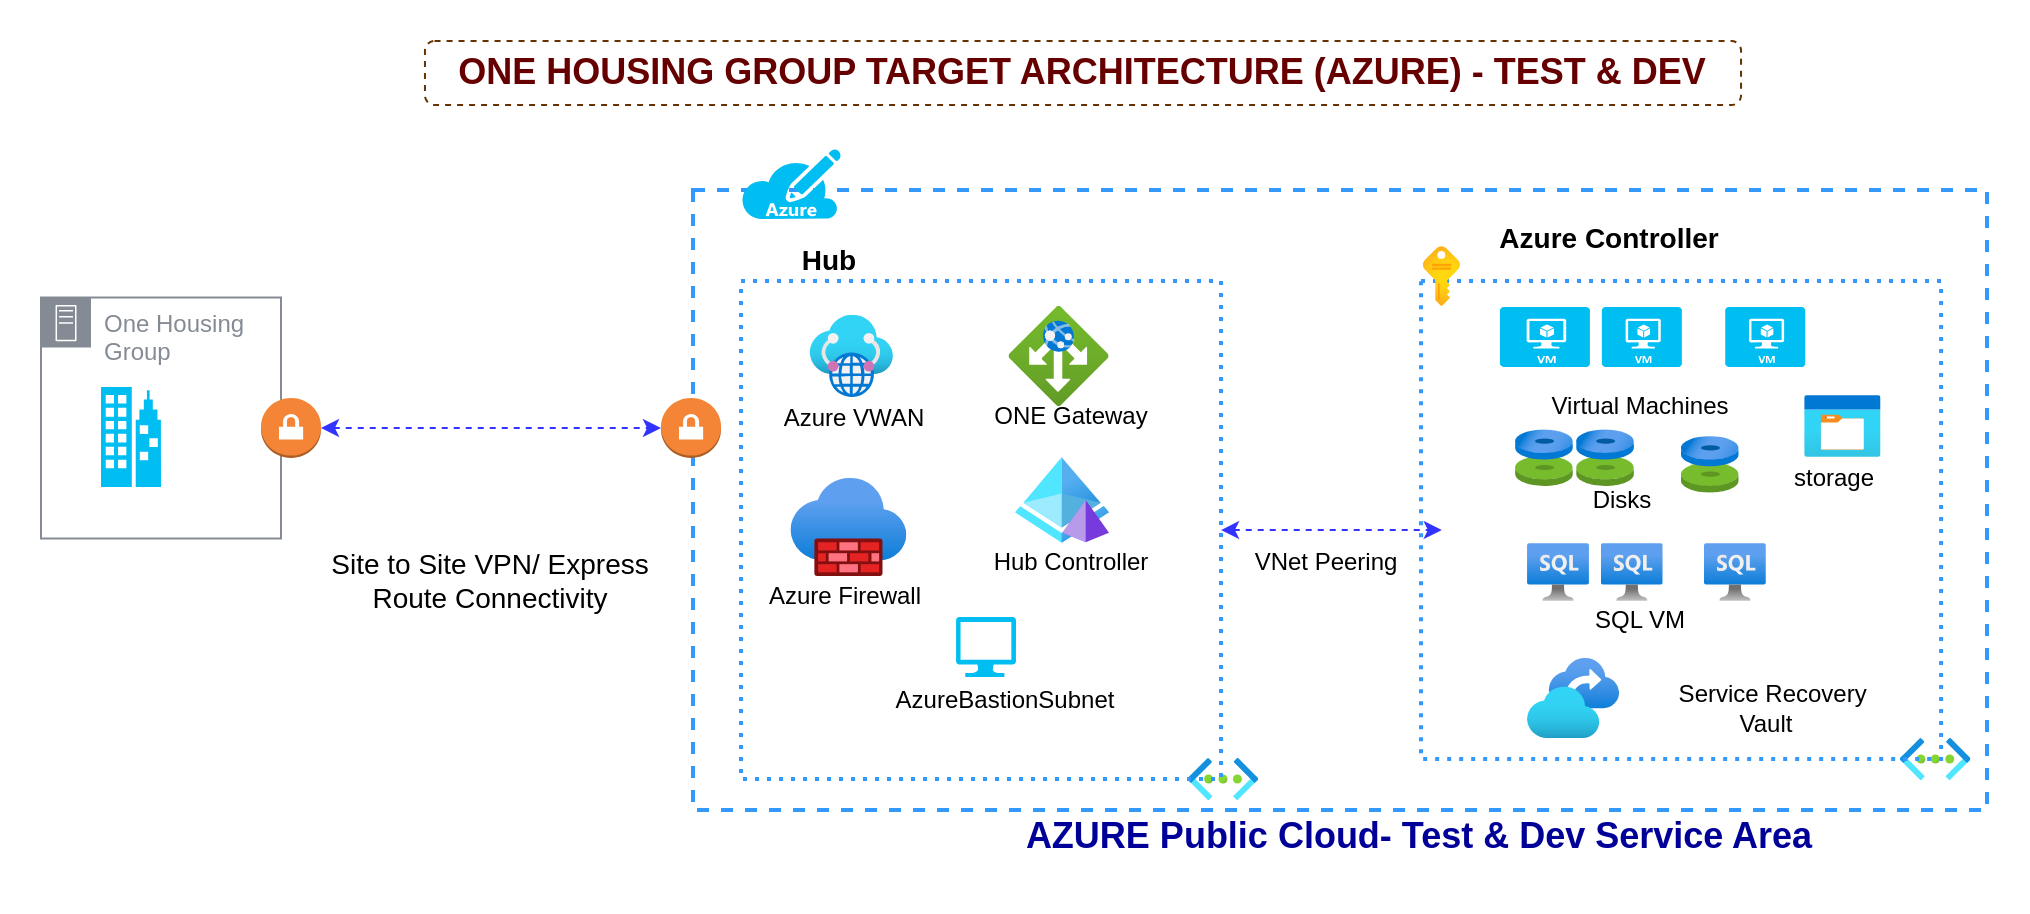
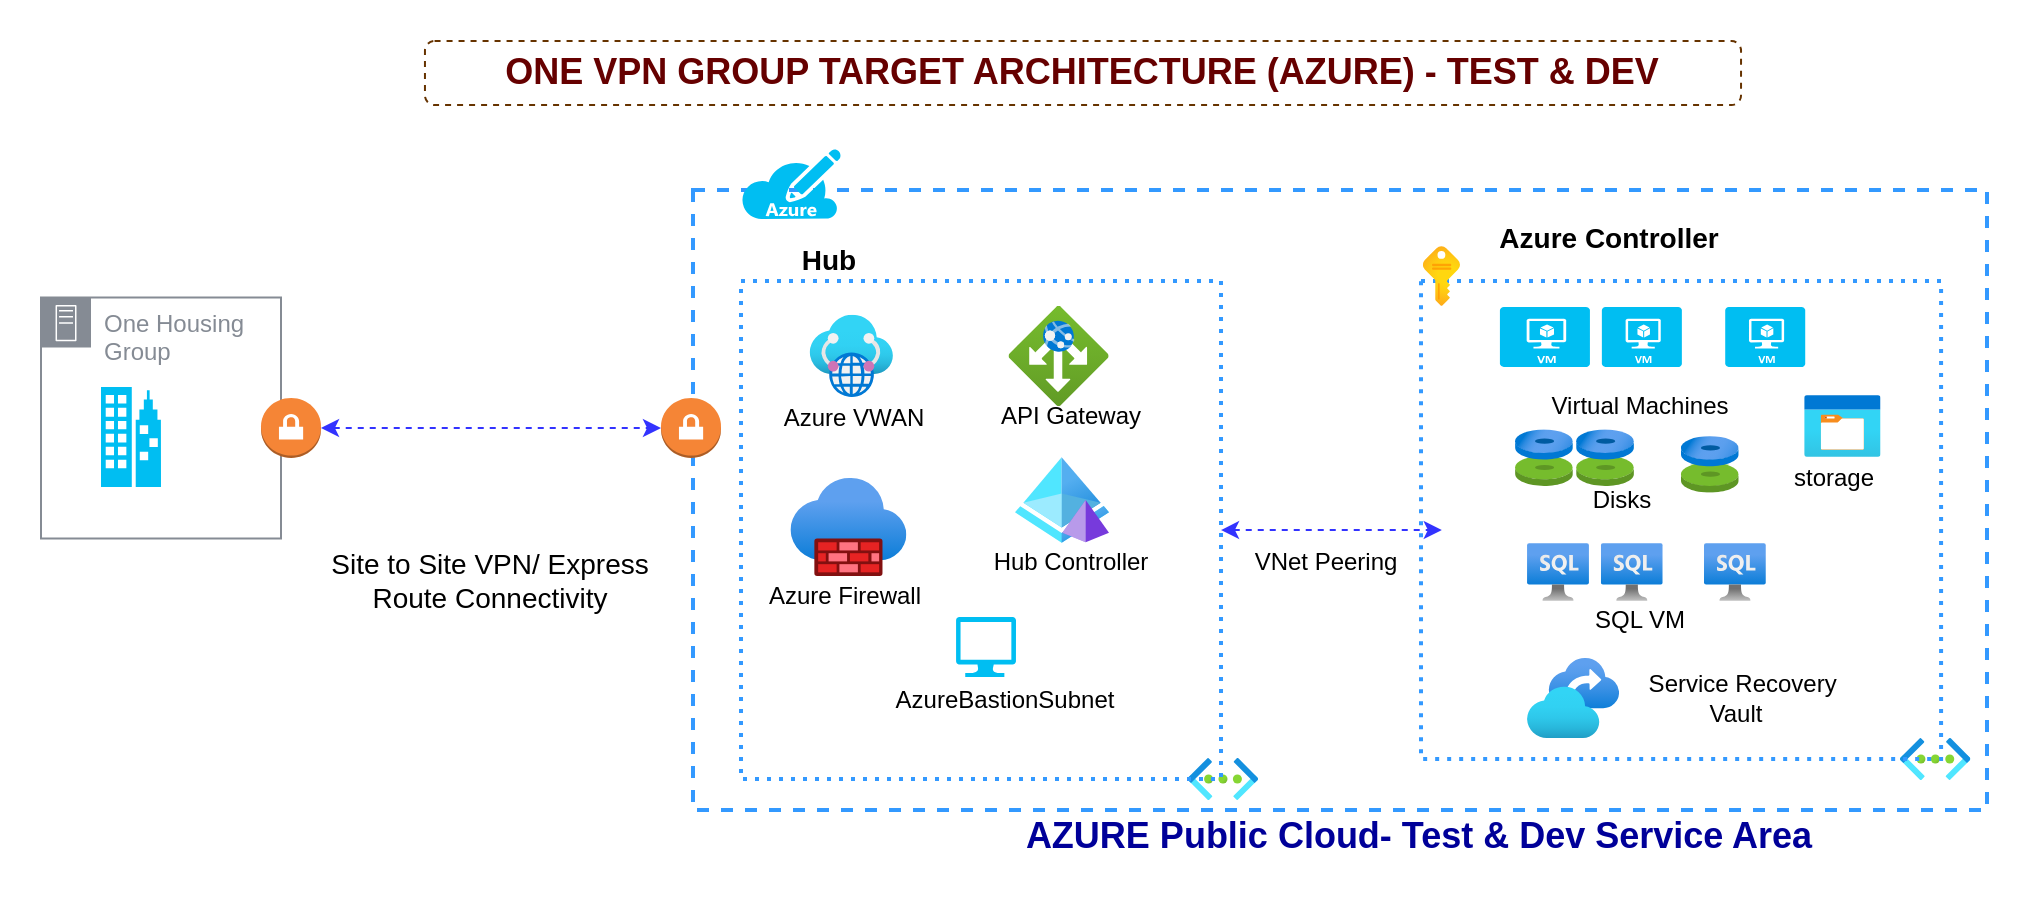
(1083, 73) -> (1083, 73)
(1072, 417) -> (1072, 417)
(1766, 709) -> (1736, 699)
